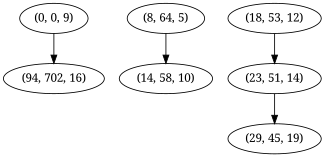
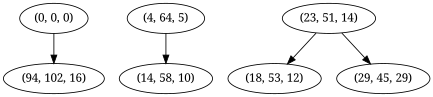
(54, 18) -> (54, 18)
(166, 18) -> (166, 18)
(275, 44) -> (305, 45)
(54, 79) -> (54, 79)
(275, 139) -> (383, 79)
